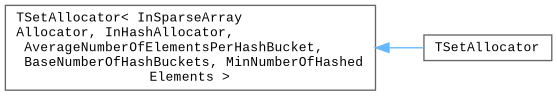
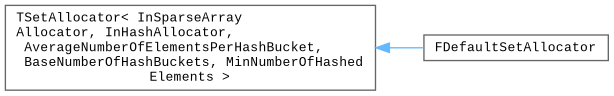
(488, 48) -> (516, 48)
